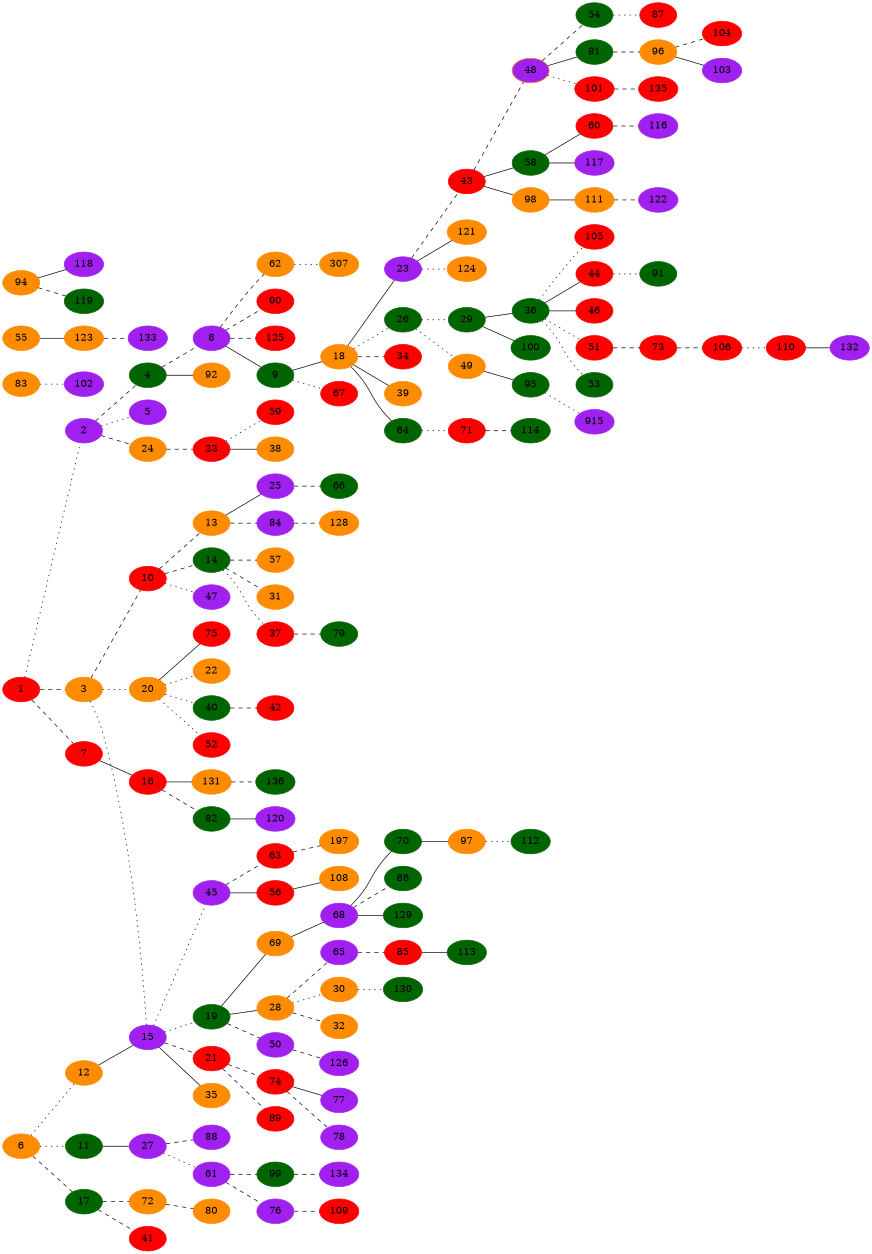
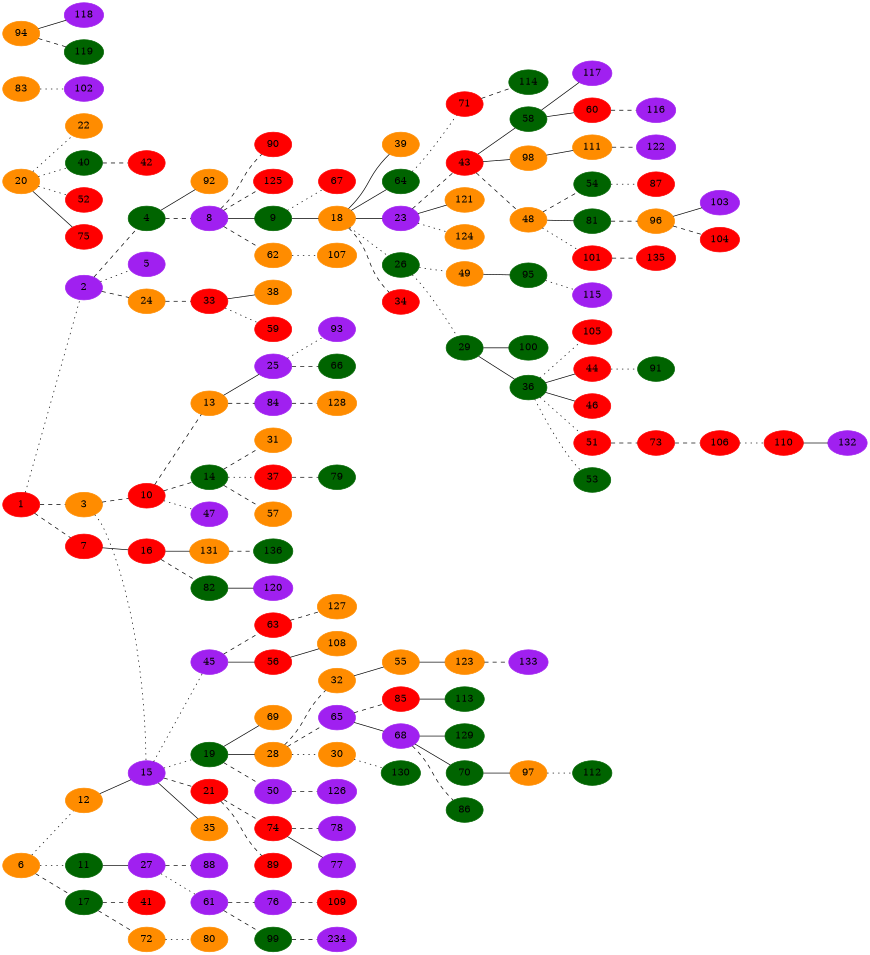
(531, 71) -> (528, 220)
(339, 264) -> (337, 255)
none -> (337, 329)
(594, 422) -> (592, 295)
none -> (369, 671)
(116, 690) -> none
(339, 842) -> (337, 607)
(307, 929) -> (369, 727)
(339, 1174) -> (337, 939)
(180, 1206) -> (178, 939)
